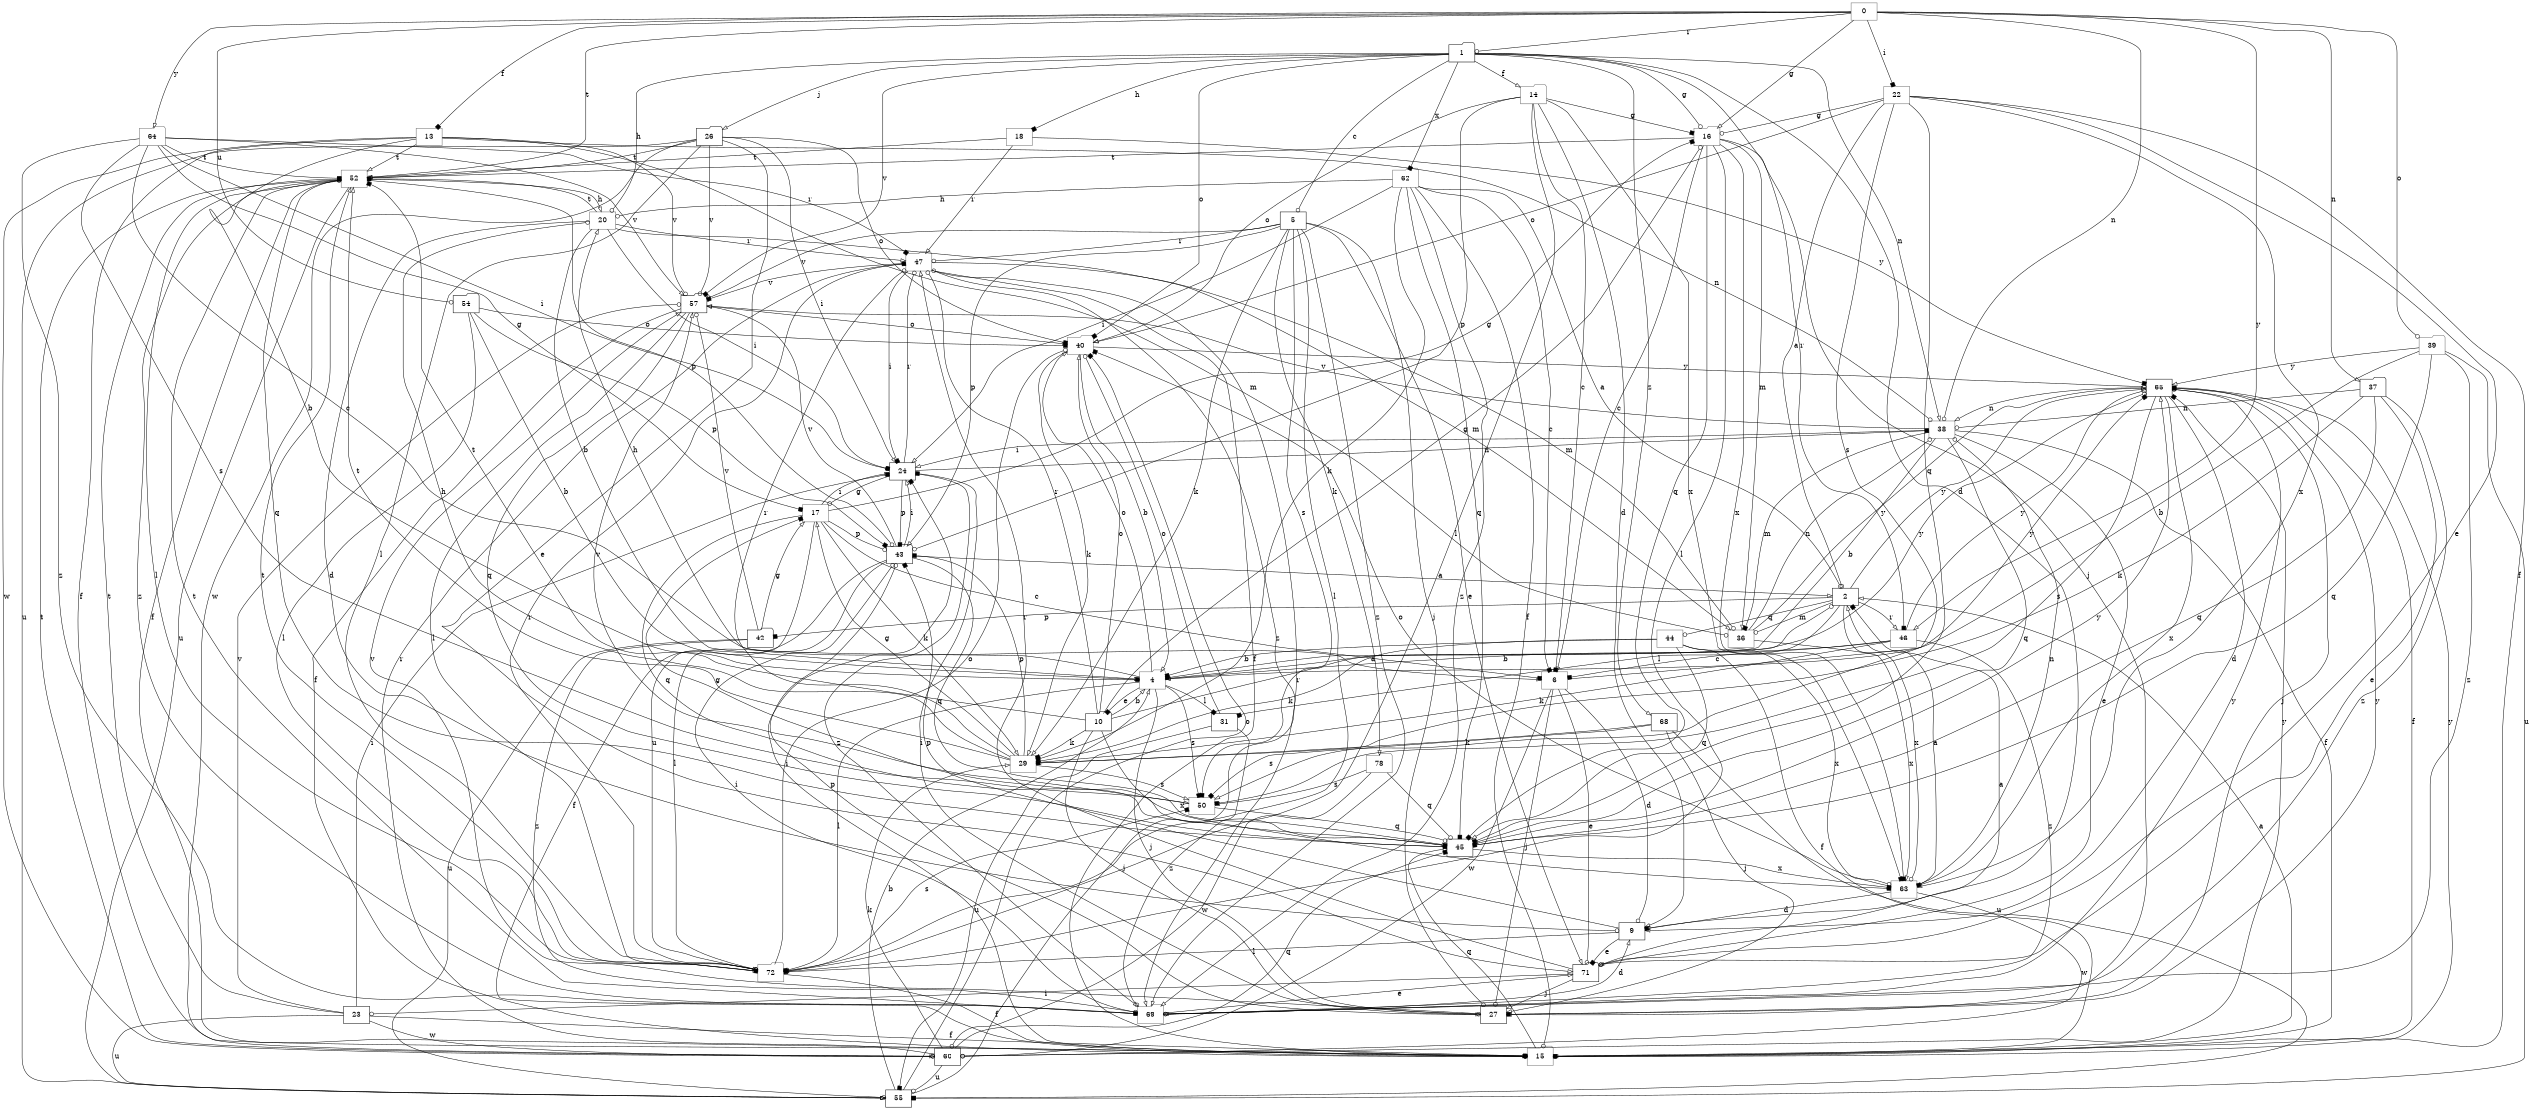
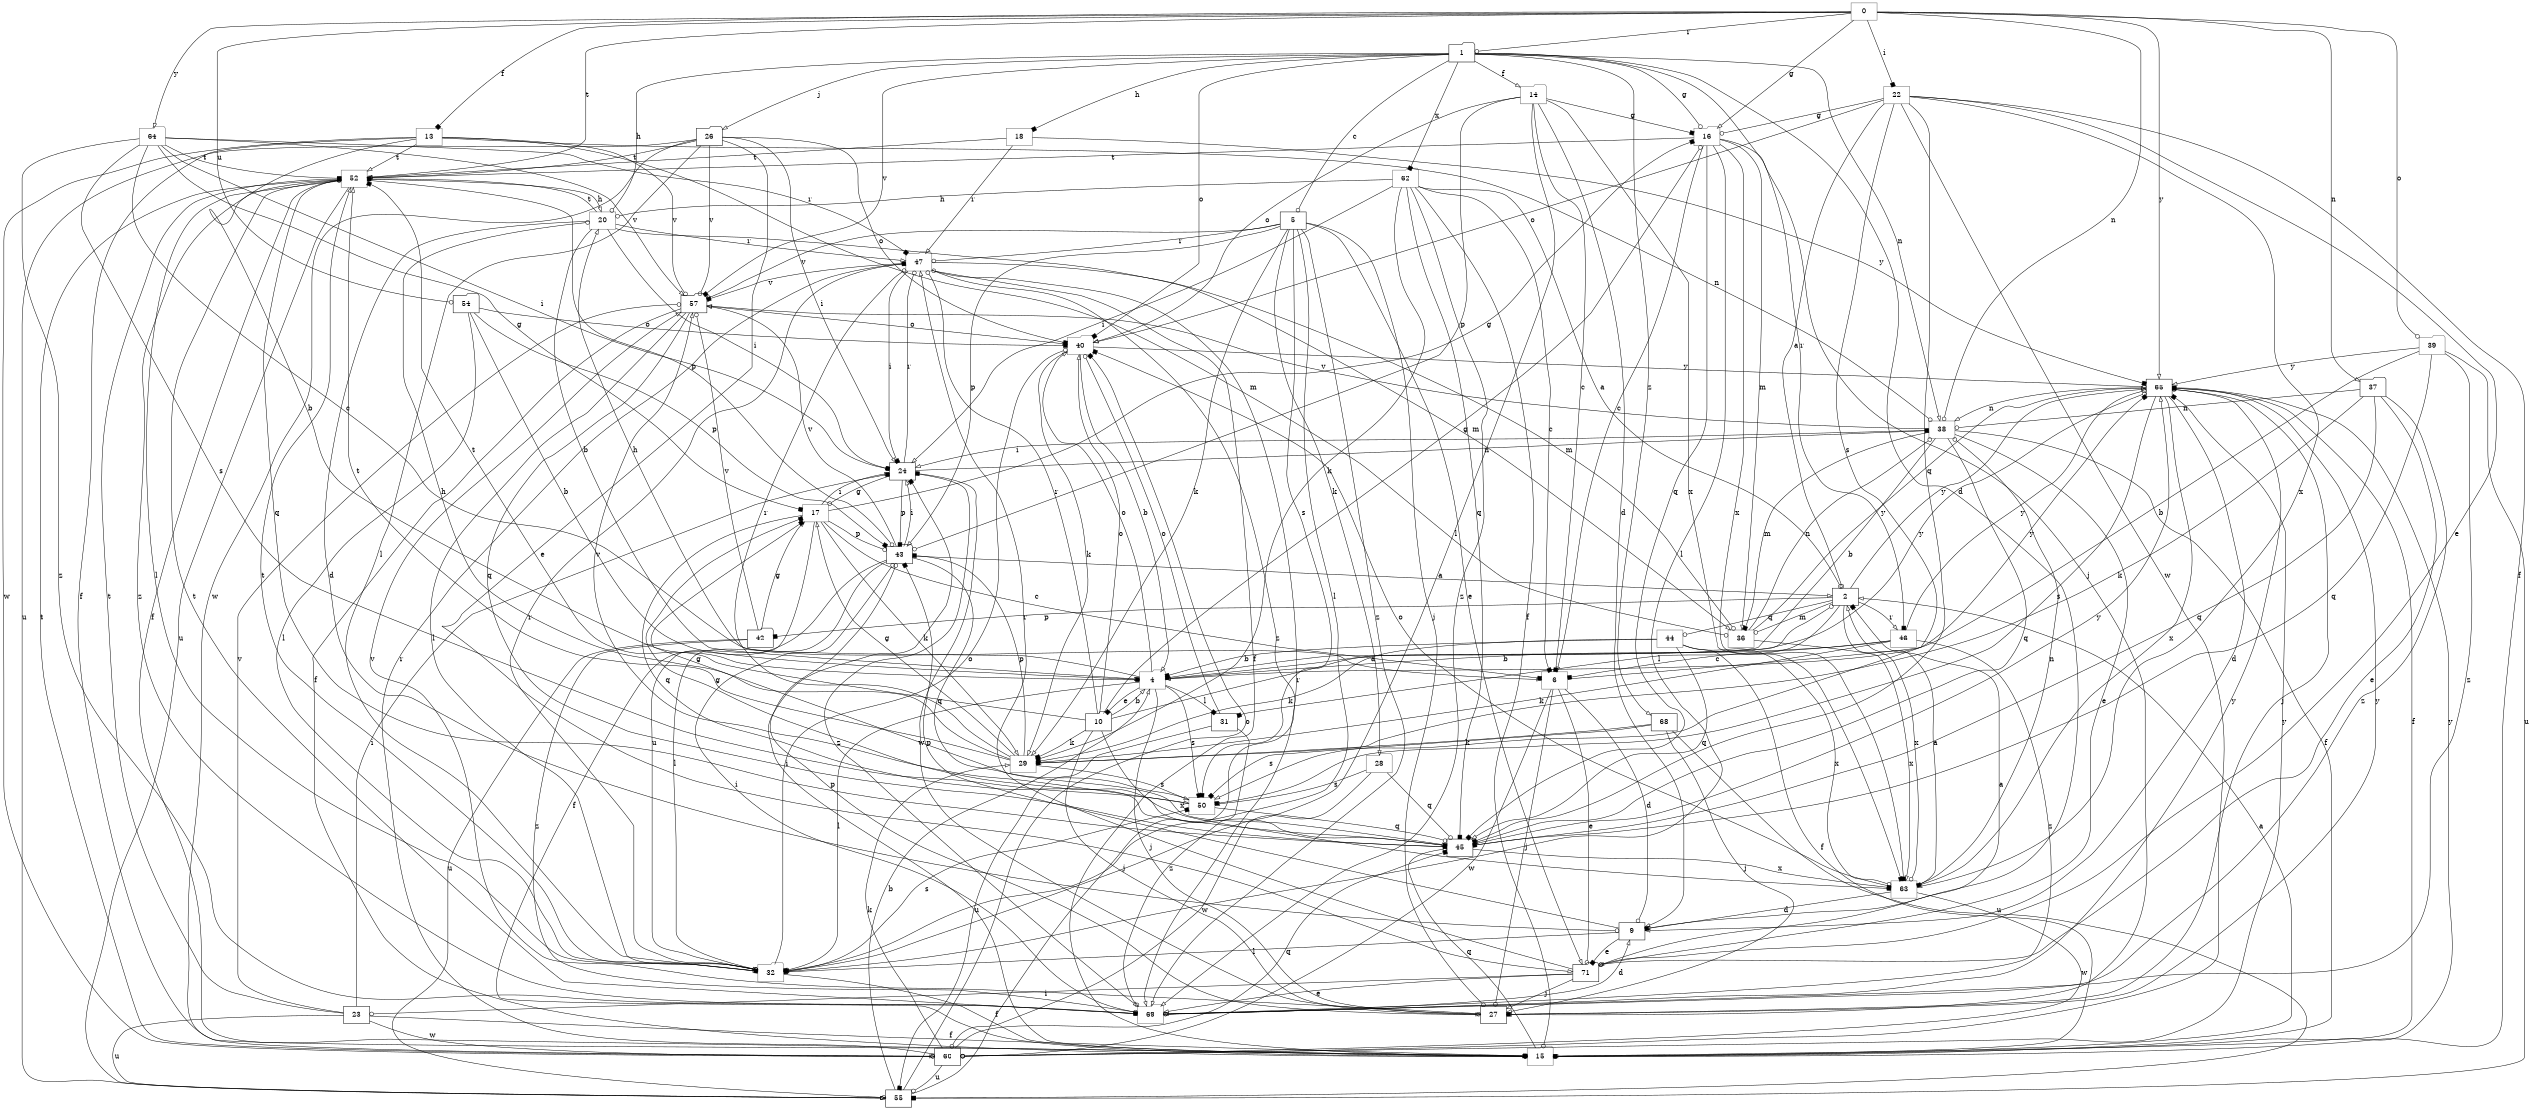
(2256, 239) -> (2159, 64)
none -> (806, 702)
(921, 743) -> (921, 743)
(1379, 764) -> (1379, 764)
(771, 973) -> (771, 973)
(1366, 993) -> (1370, 986)
none -> (2063, 1011)
